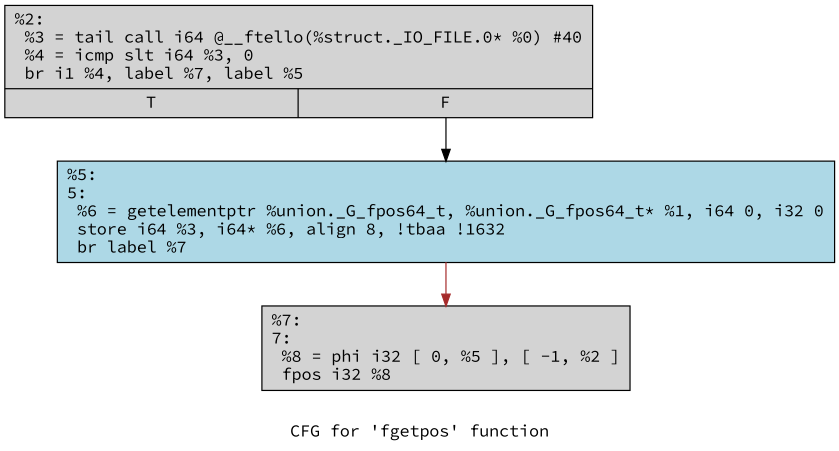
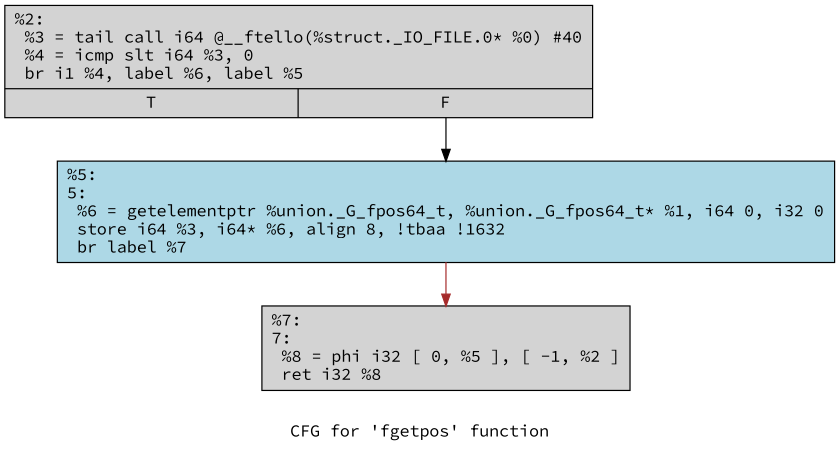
(159, 74) -> (159, 74)
(332, 375) -> (326, 375)
